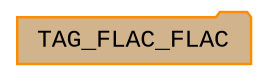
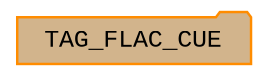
(134, 41) -> (134, 41)
